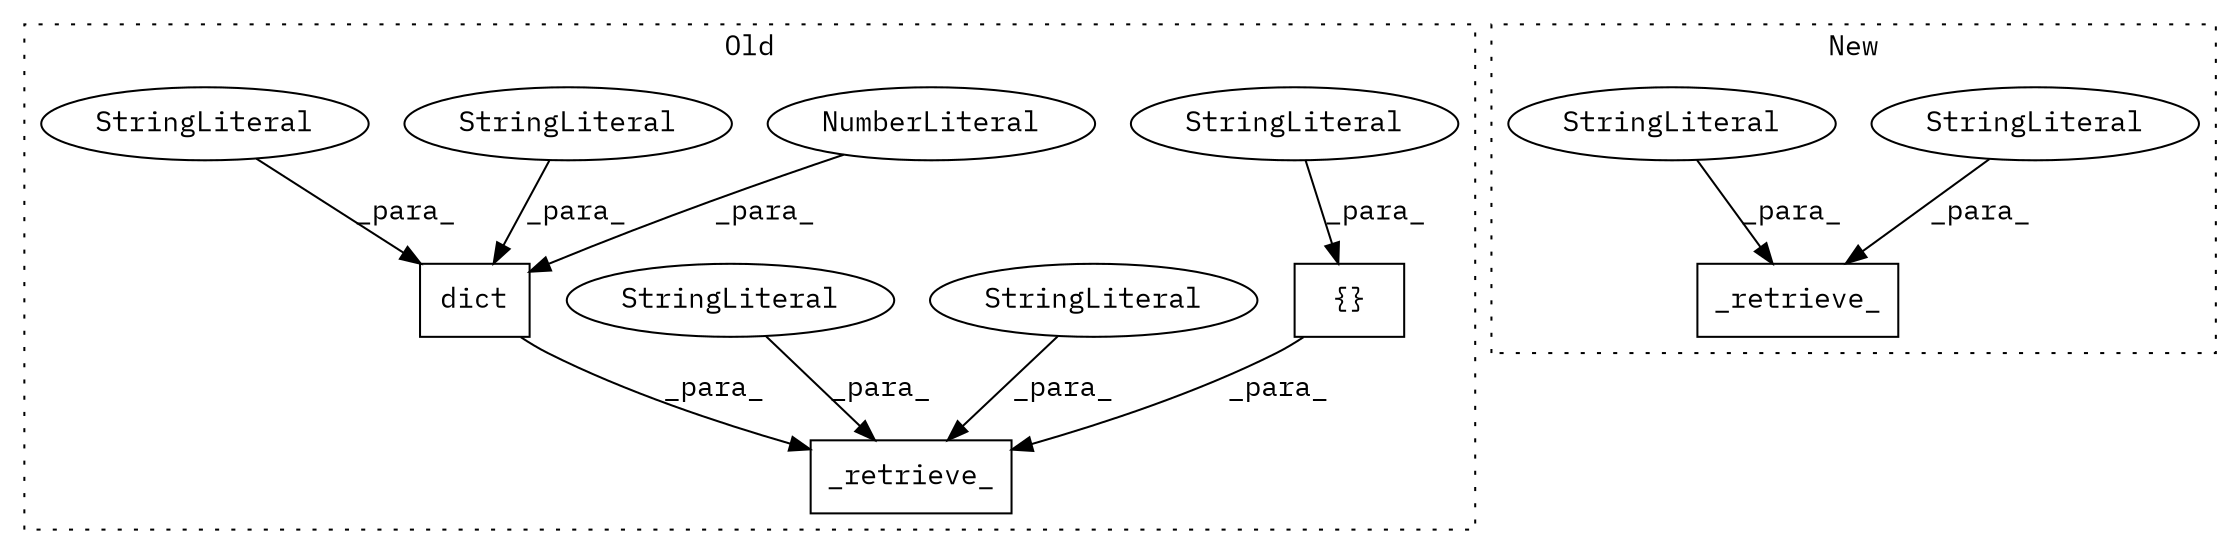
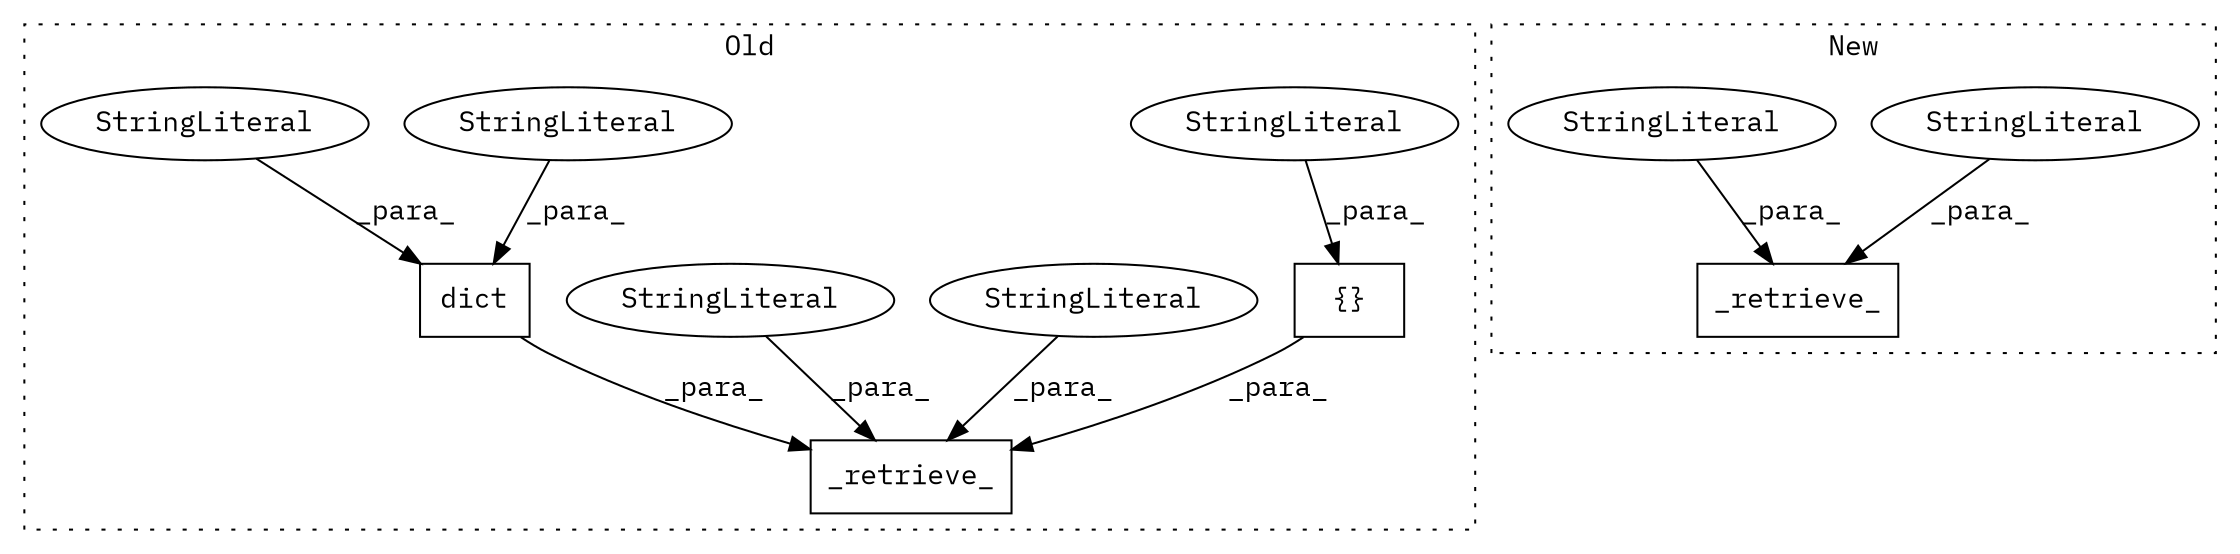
(931, 124) -> none
